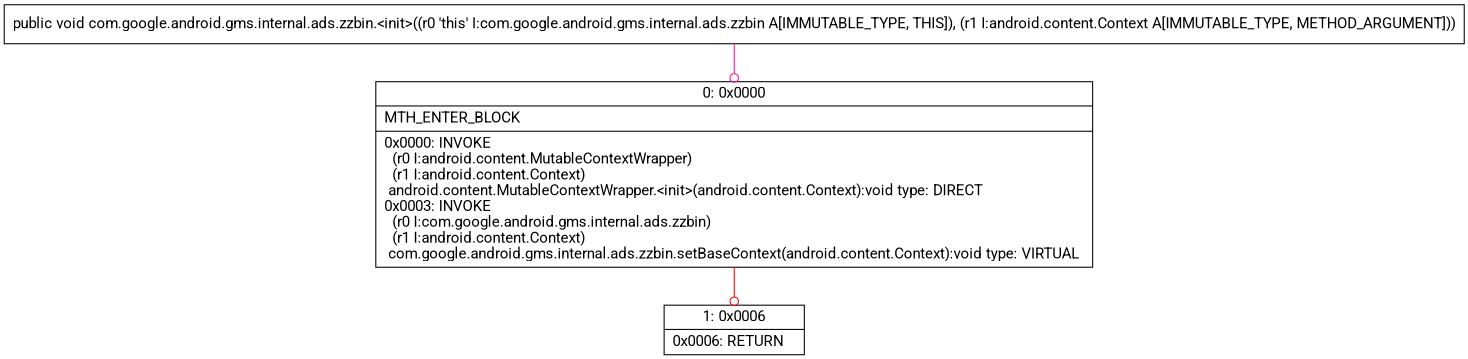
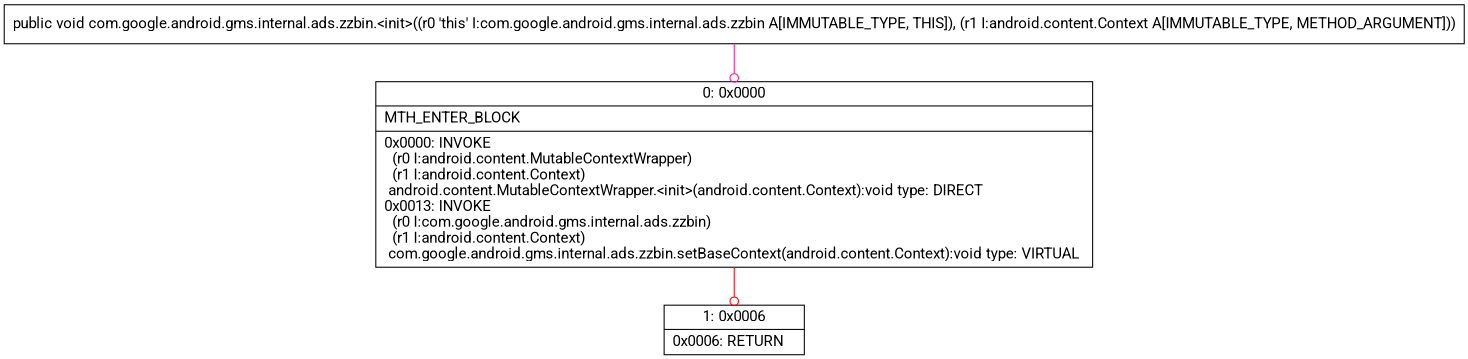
(442, 207) -> (442, 207)
